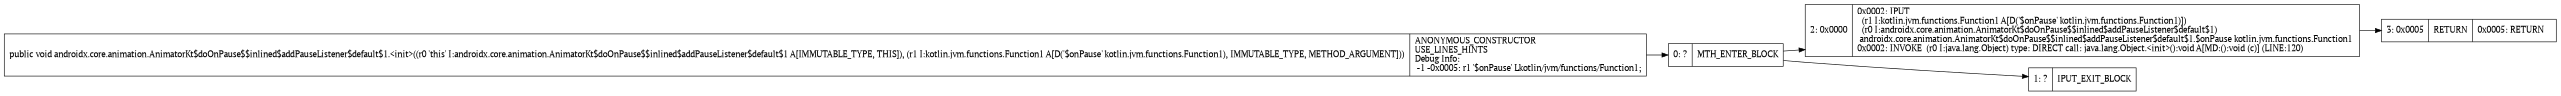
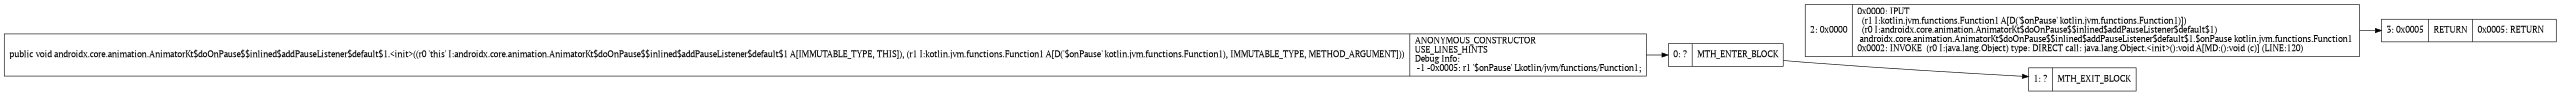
(1886, 12) -> (1886, 12)
(1791, 51) -> none
(2094, 79) -> (2094, 79)
